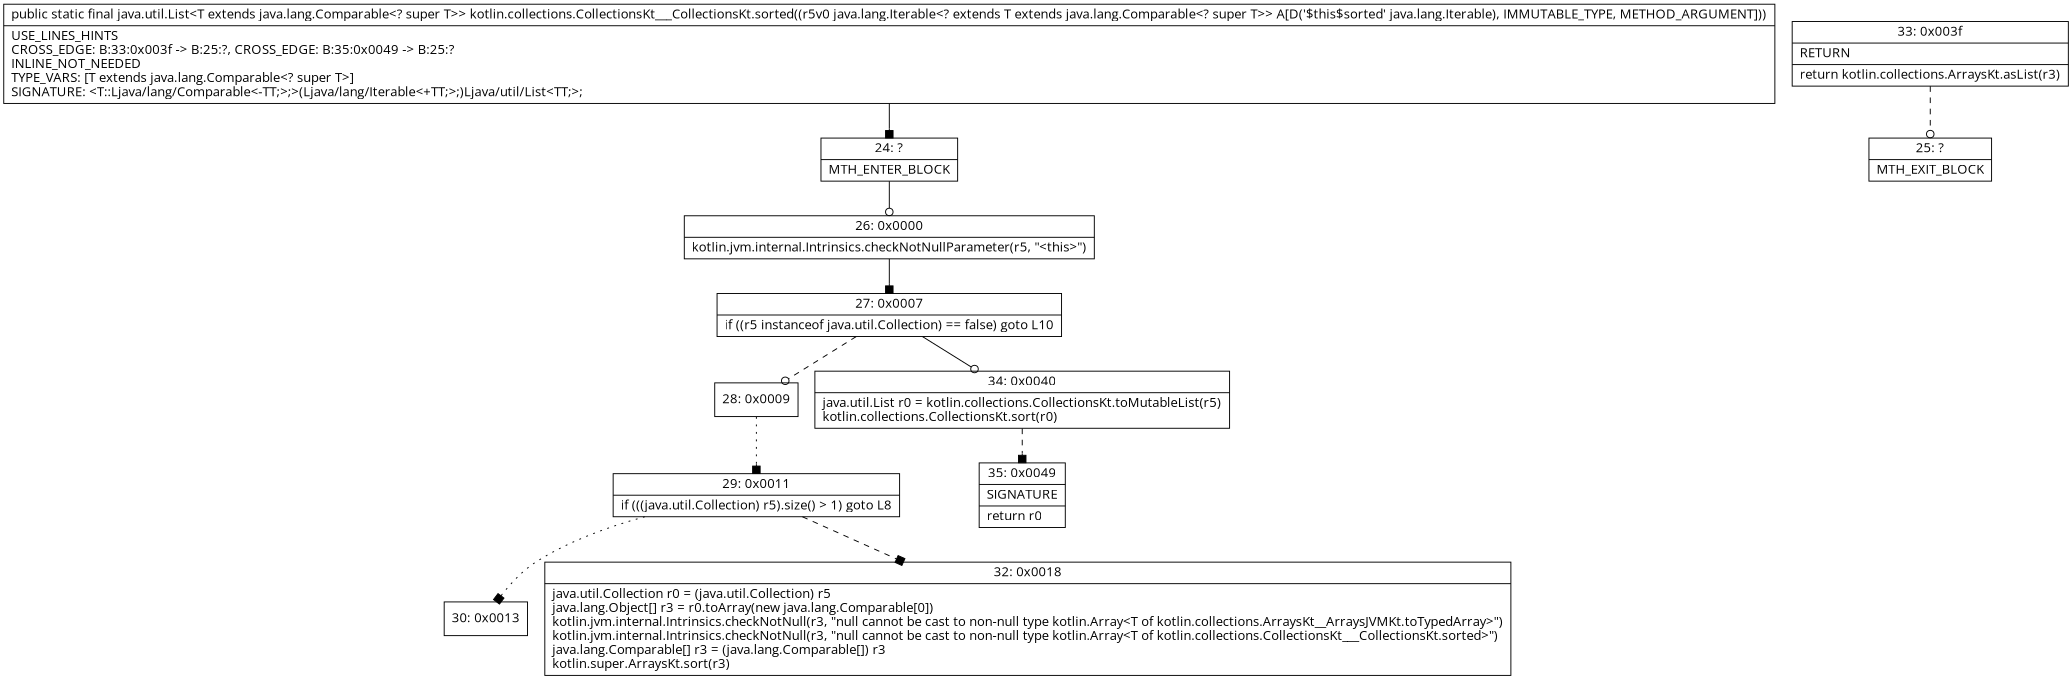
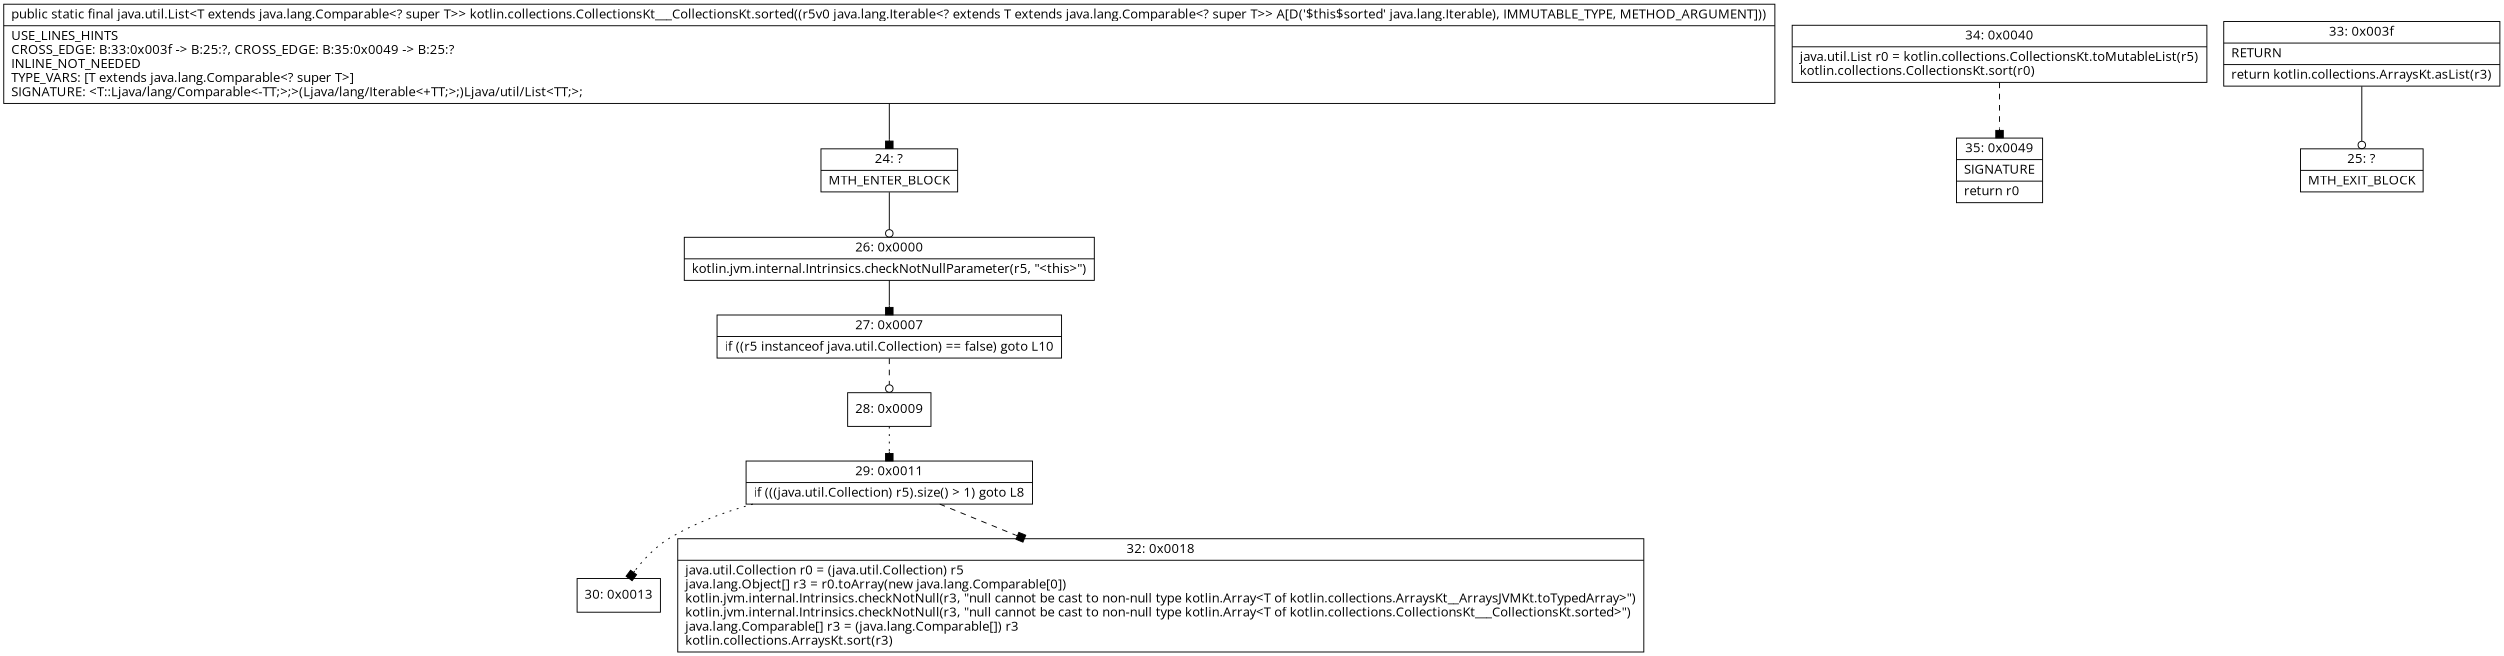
(1930, 108) -> (2362, 114)
(947, 352) -> none
(641, 664) -> (790, 641)
